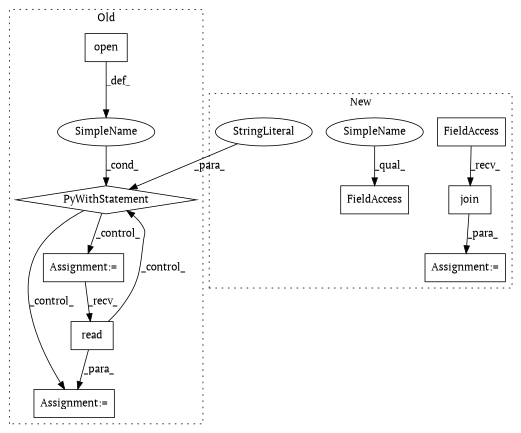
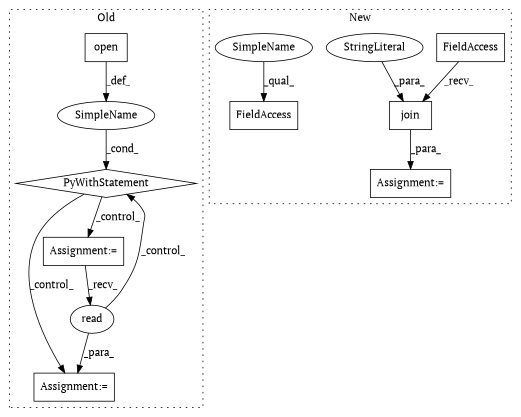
(187, 165) -> (391, 78)
(92, 336) -> (92, 319)
